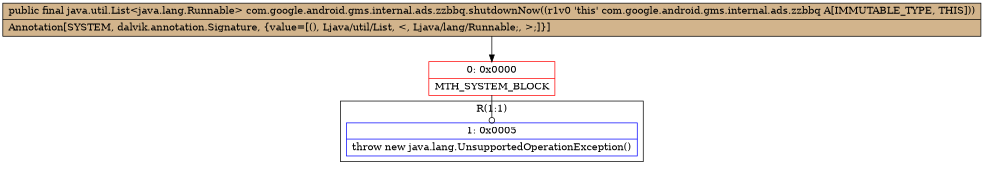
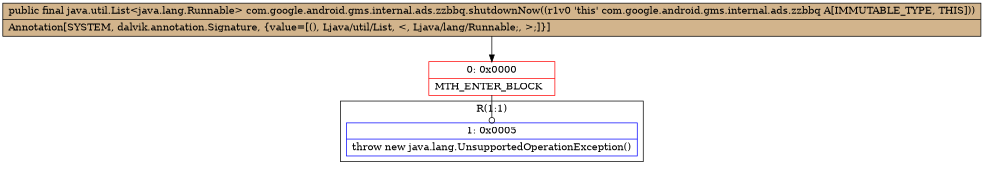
(492, 87) -> (489, 87)
